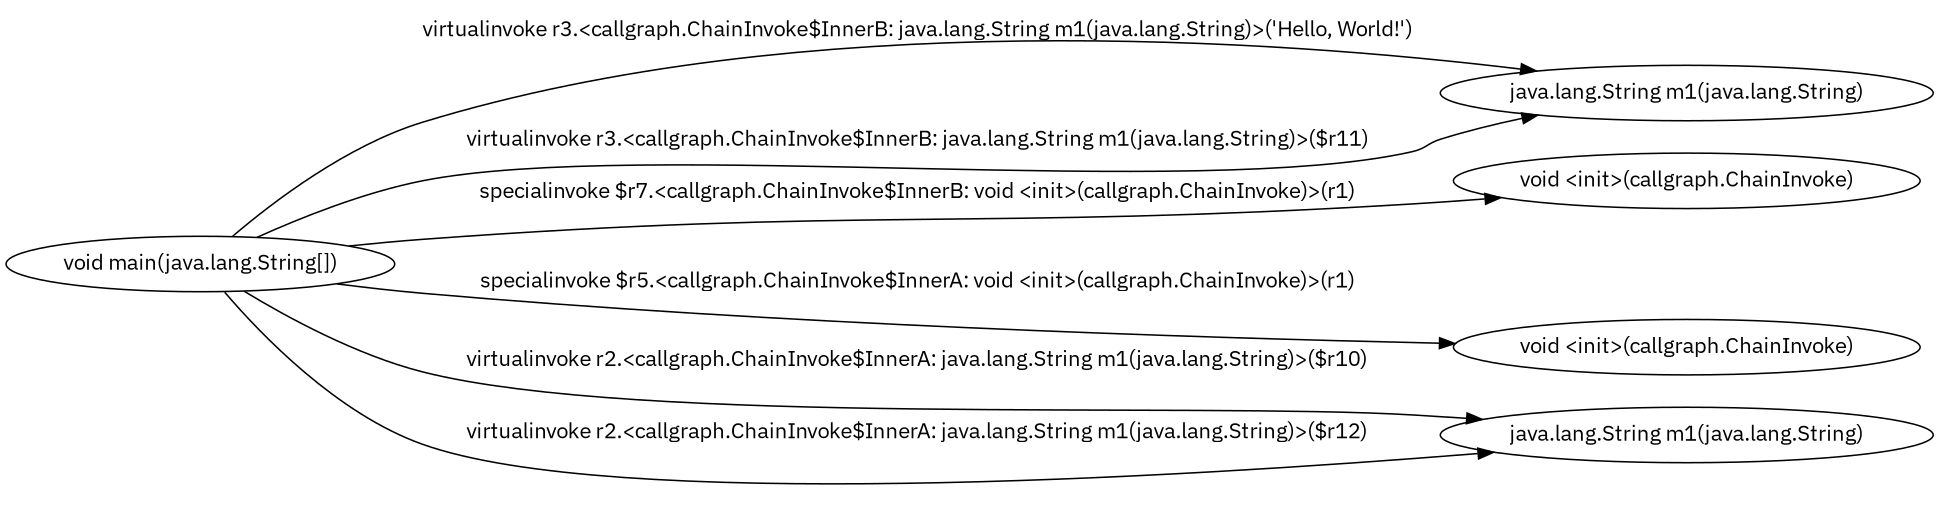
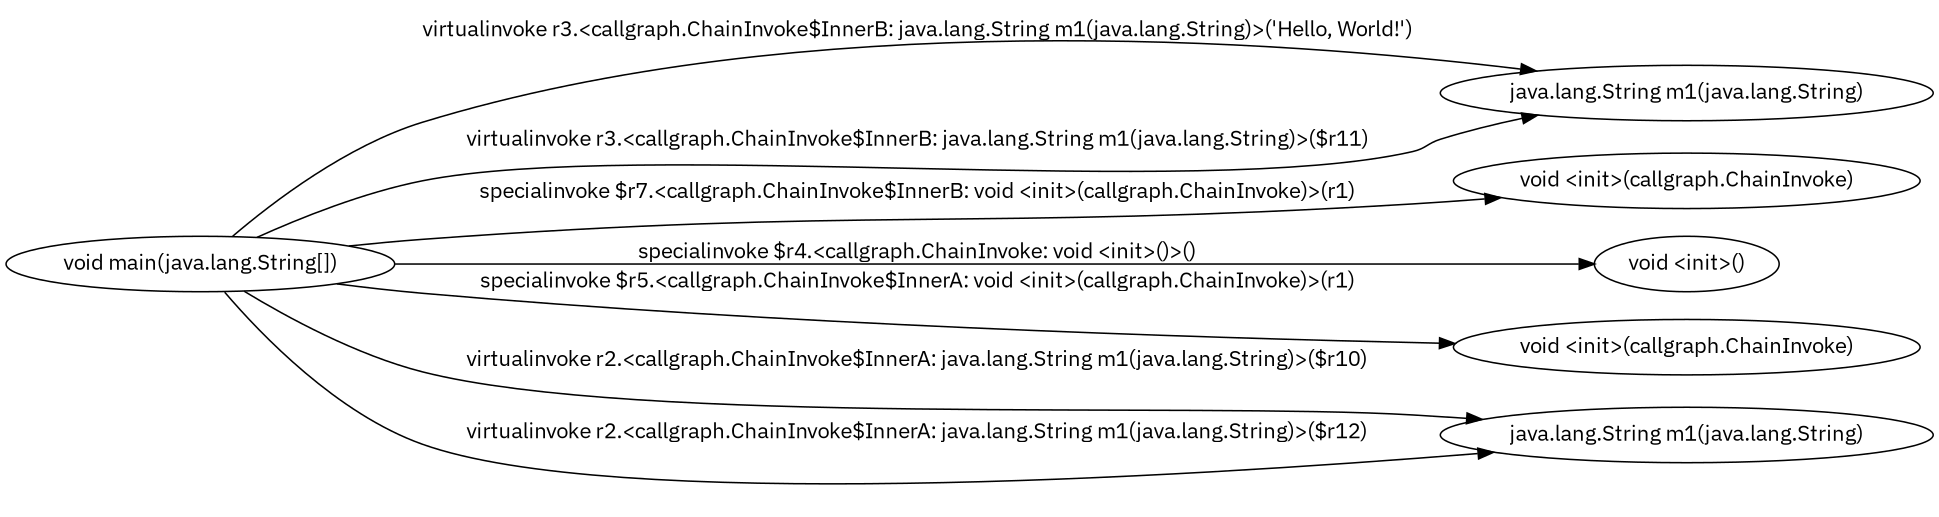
none -> (1687, 264)
